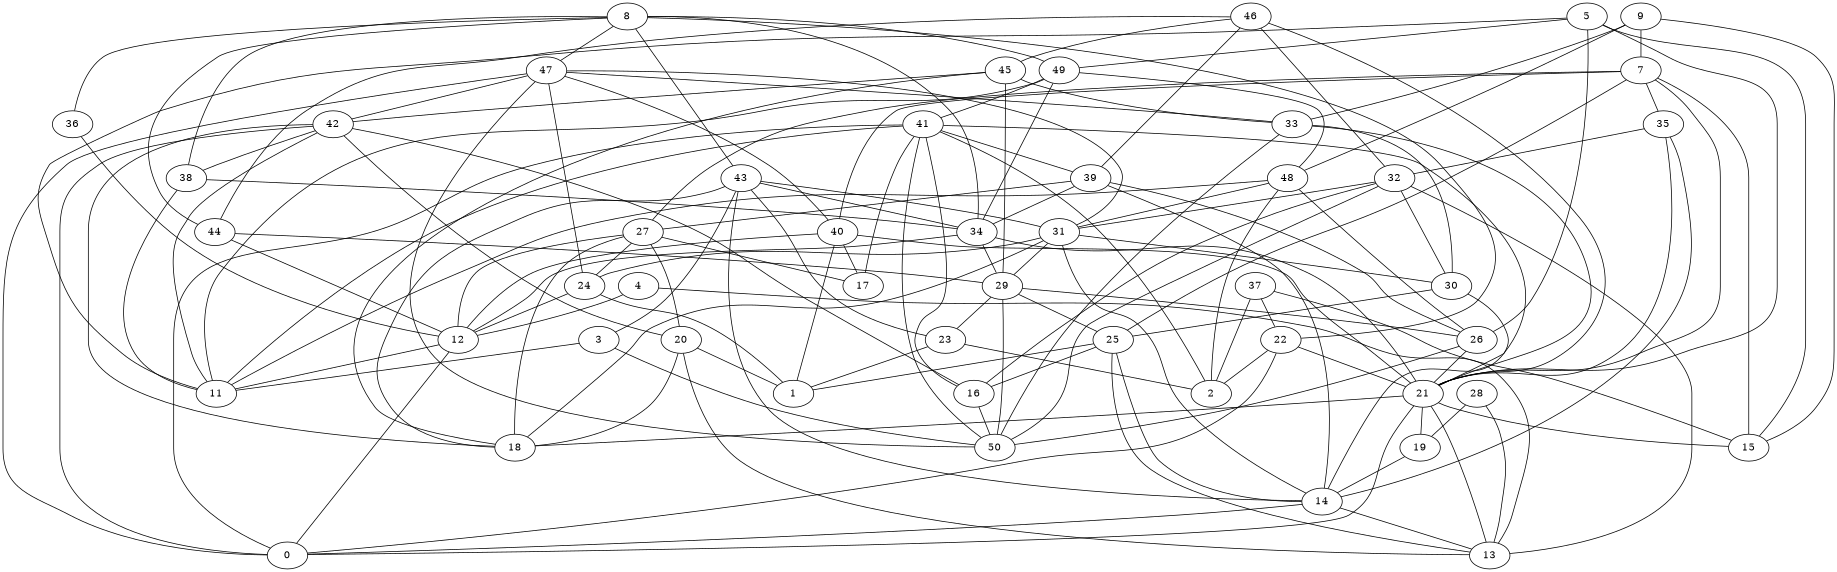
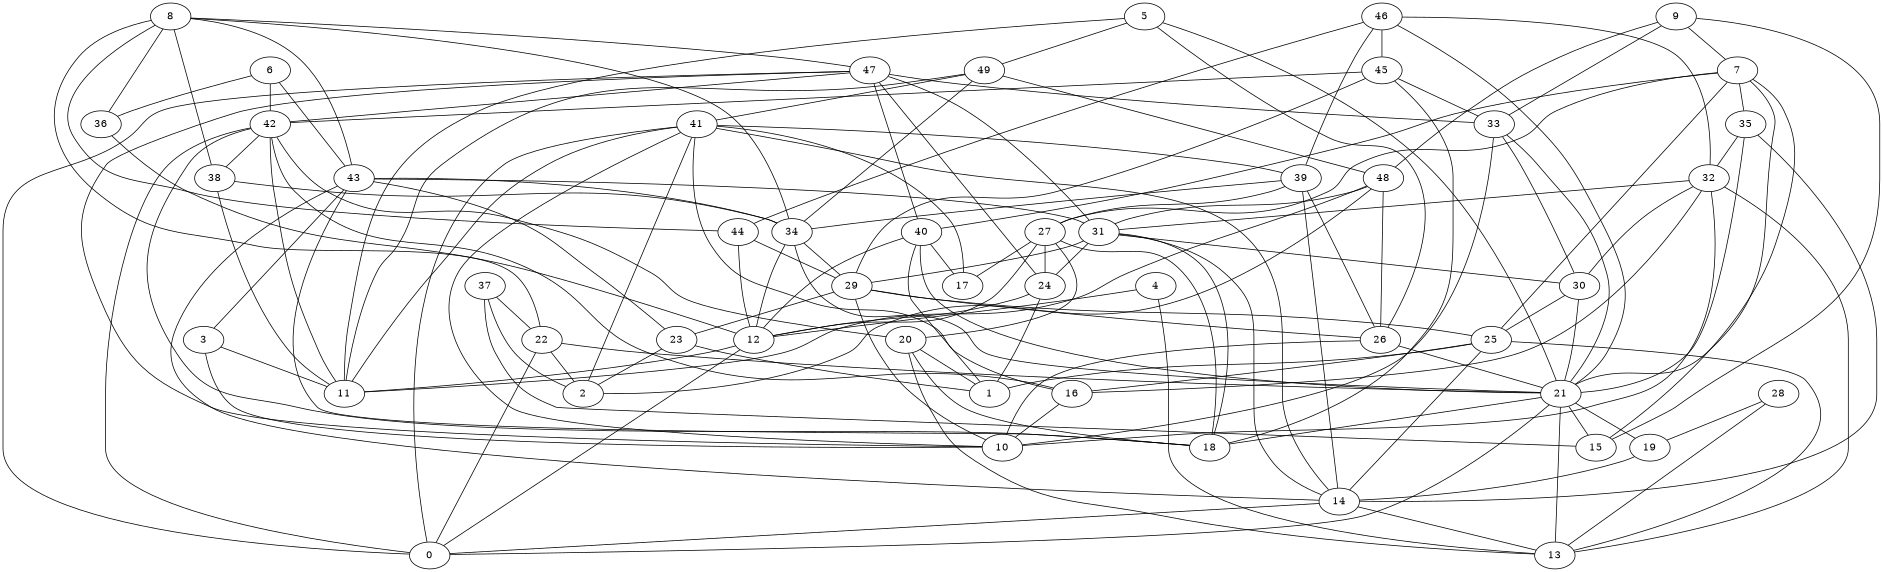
(847, 25) -> none
none -> (270, 70)
(1806, 162) -> none
(995, 448) -> (1002, 448)
